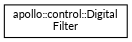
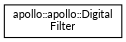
(66, 21) -> (63, 21)
